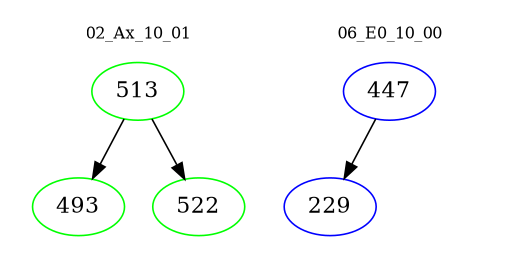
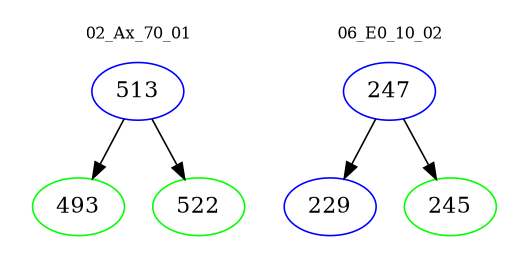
(139, 34) -> (139, 34)
(390, 34) -> (390, 34)
(138, 91) -> (138, 91)
(389, 91) -> (389, 91)
none -> (450, 207)
